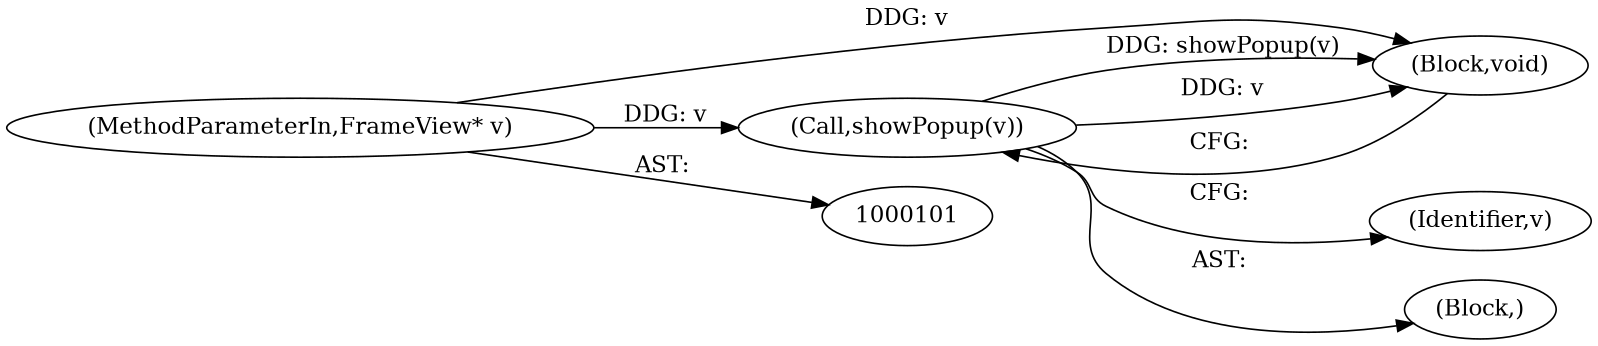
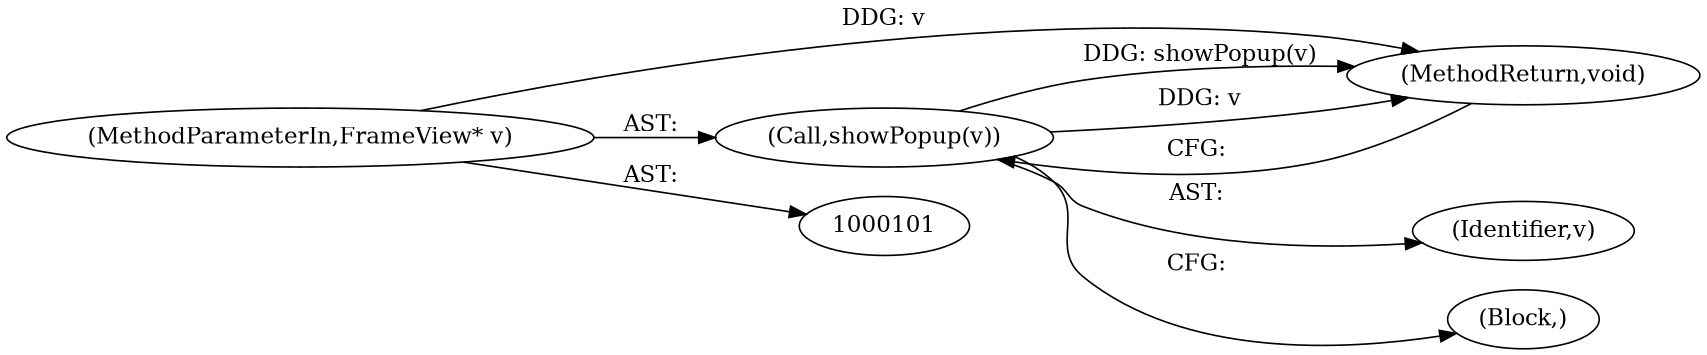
(1480, 66) -> (1523, 75)
(666, 115) -> (655, 125)
(1223, 194) -> (1200, 194)
(1223, 261) -> (1200, 264)
